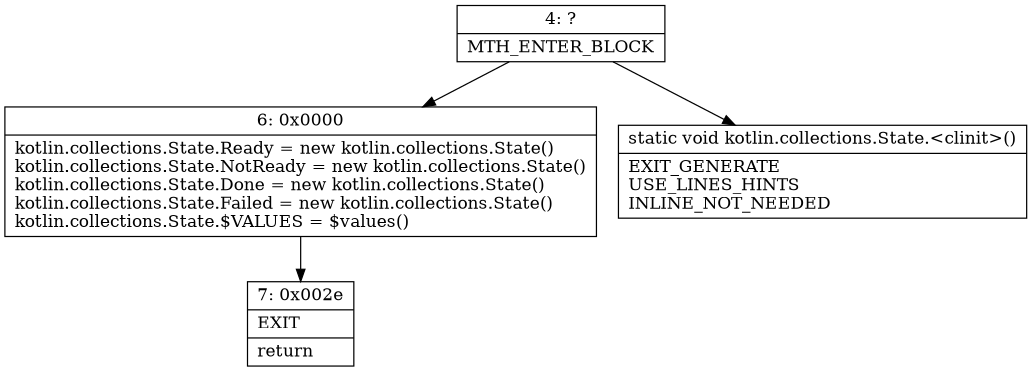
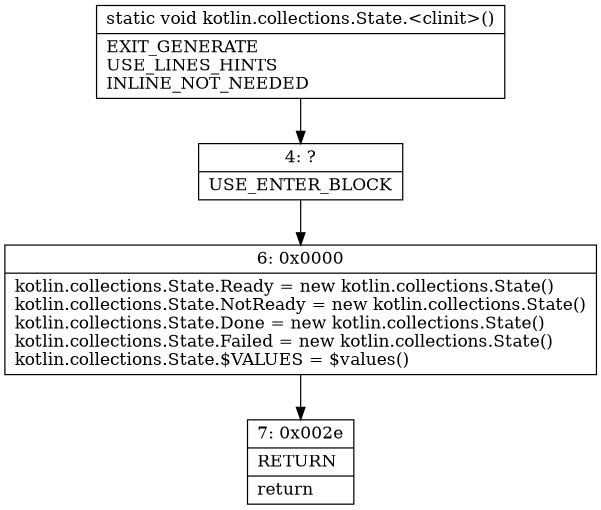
(561, 47) -> (301, 185)
(669, 91) -> (301, 115)
(279, 323) -> (297, 461)
